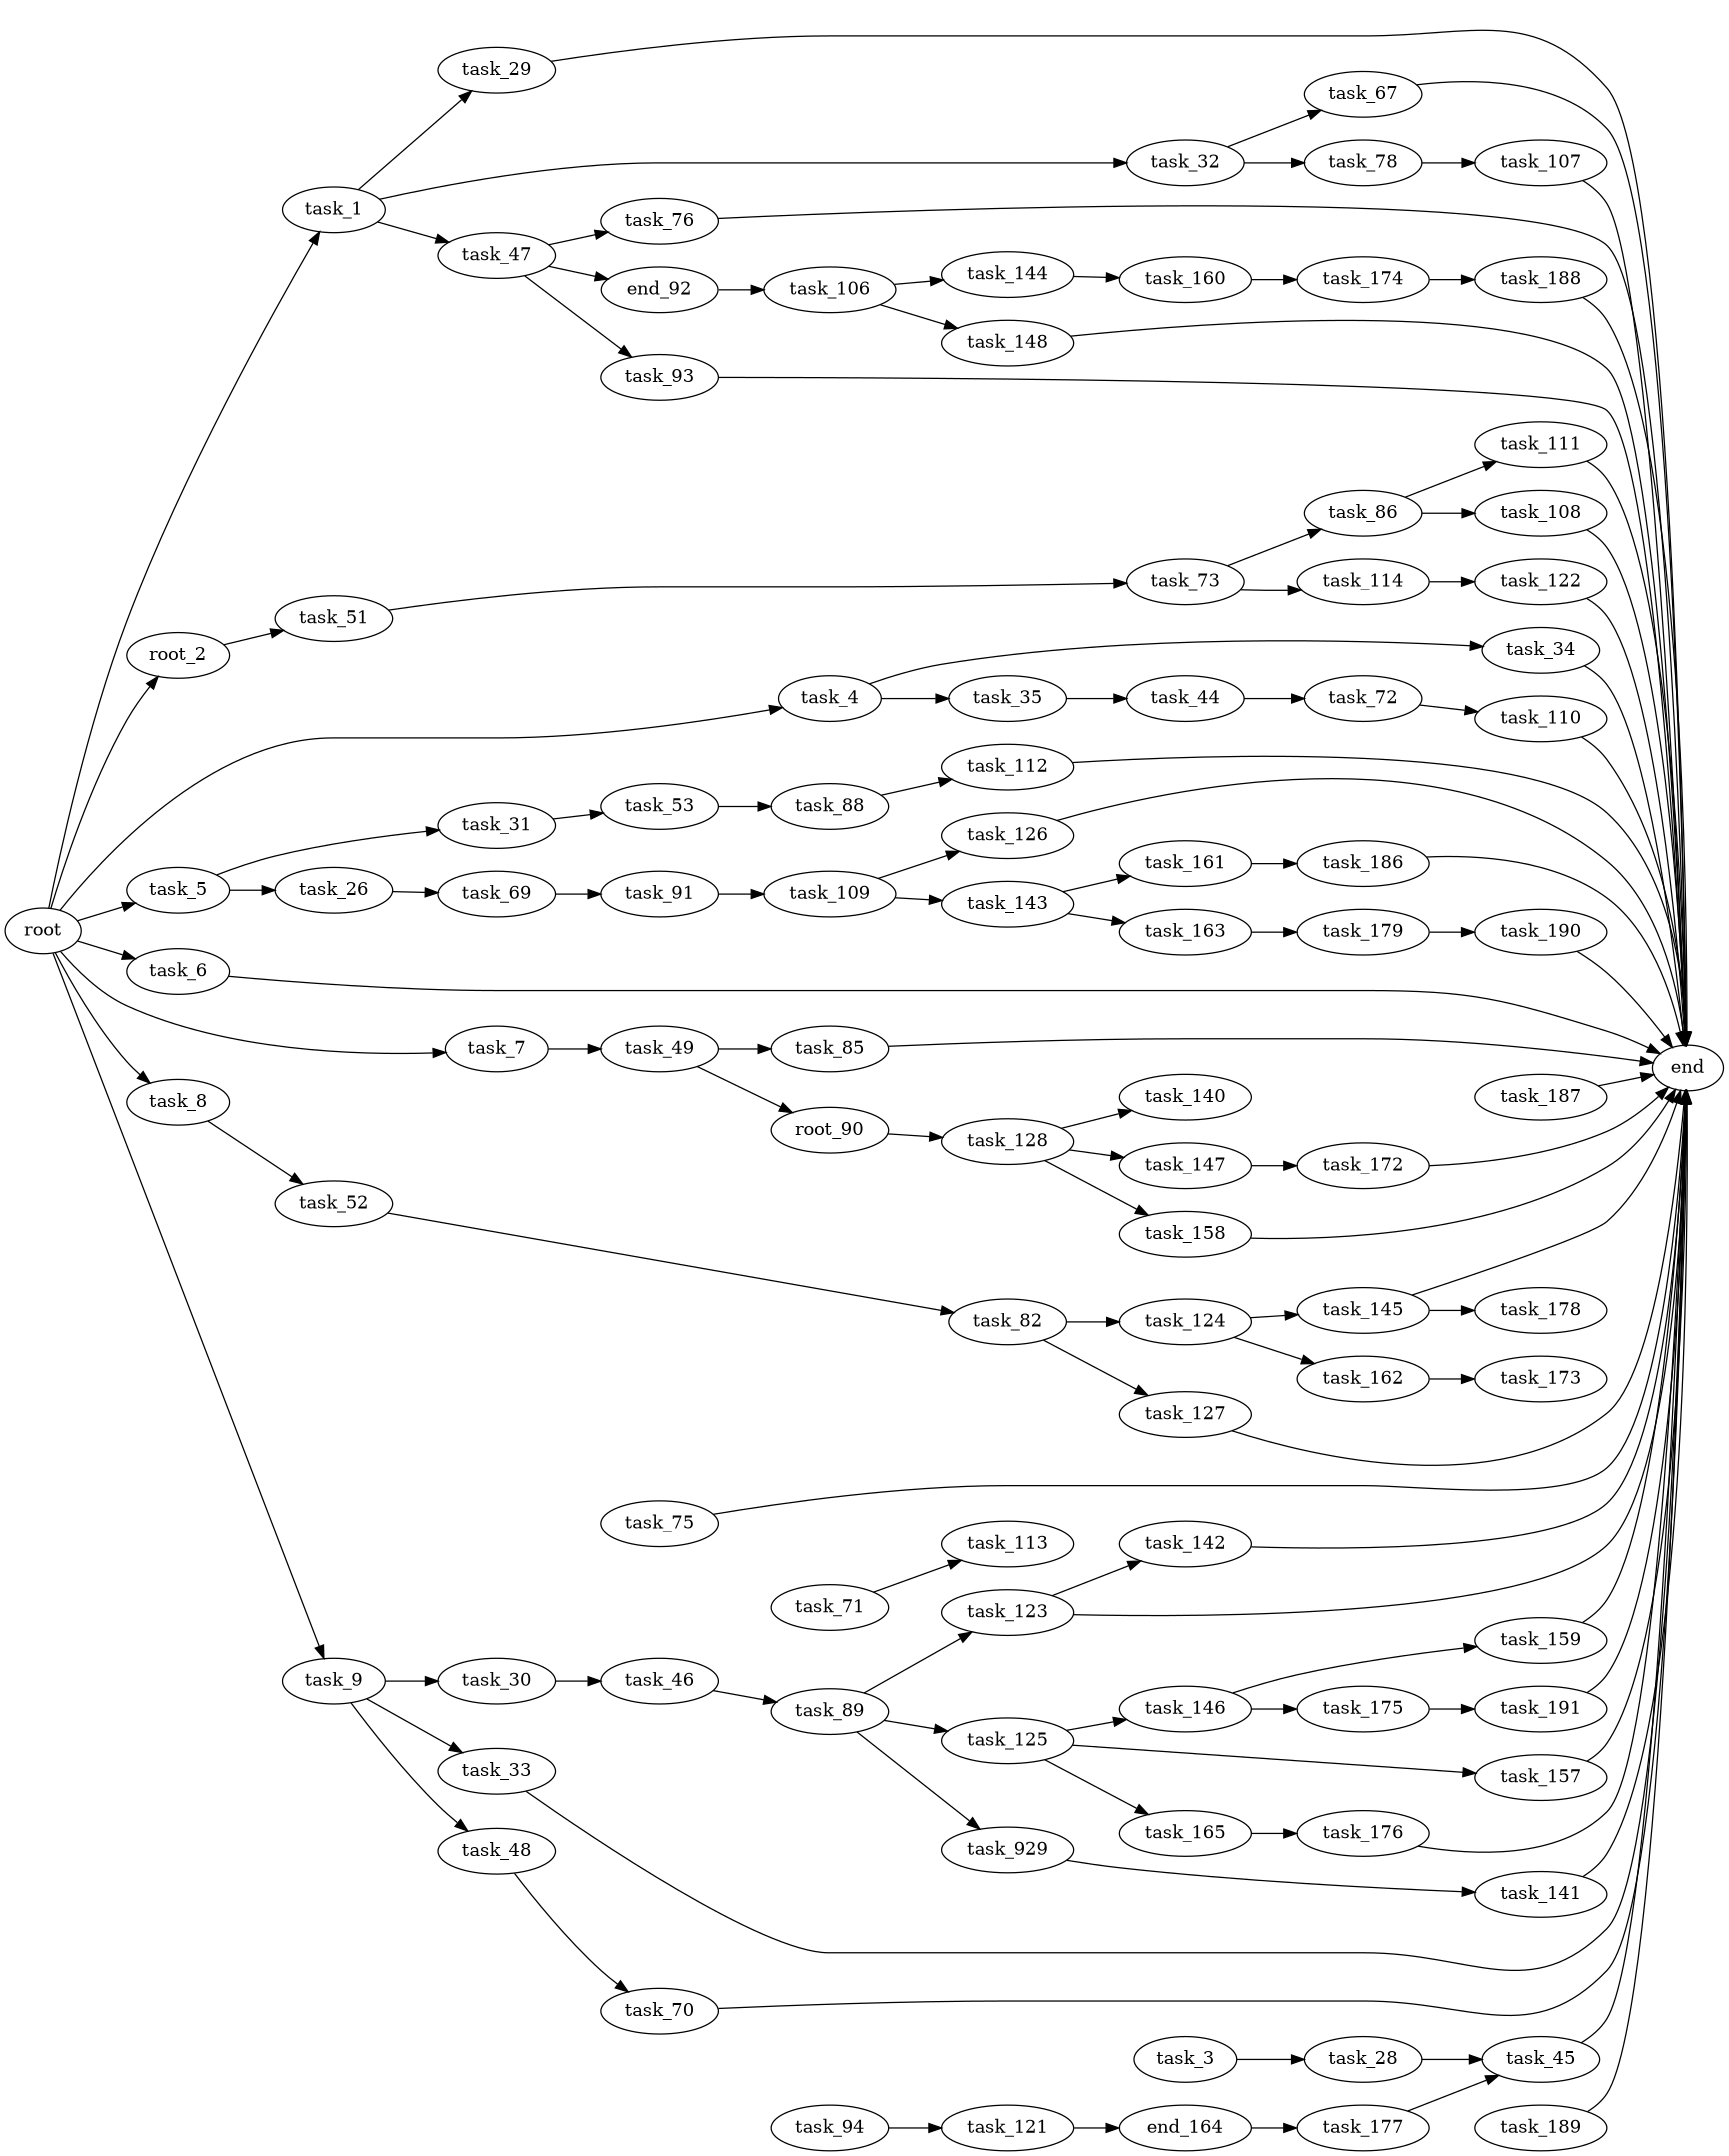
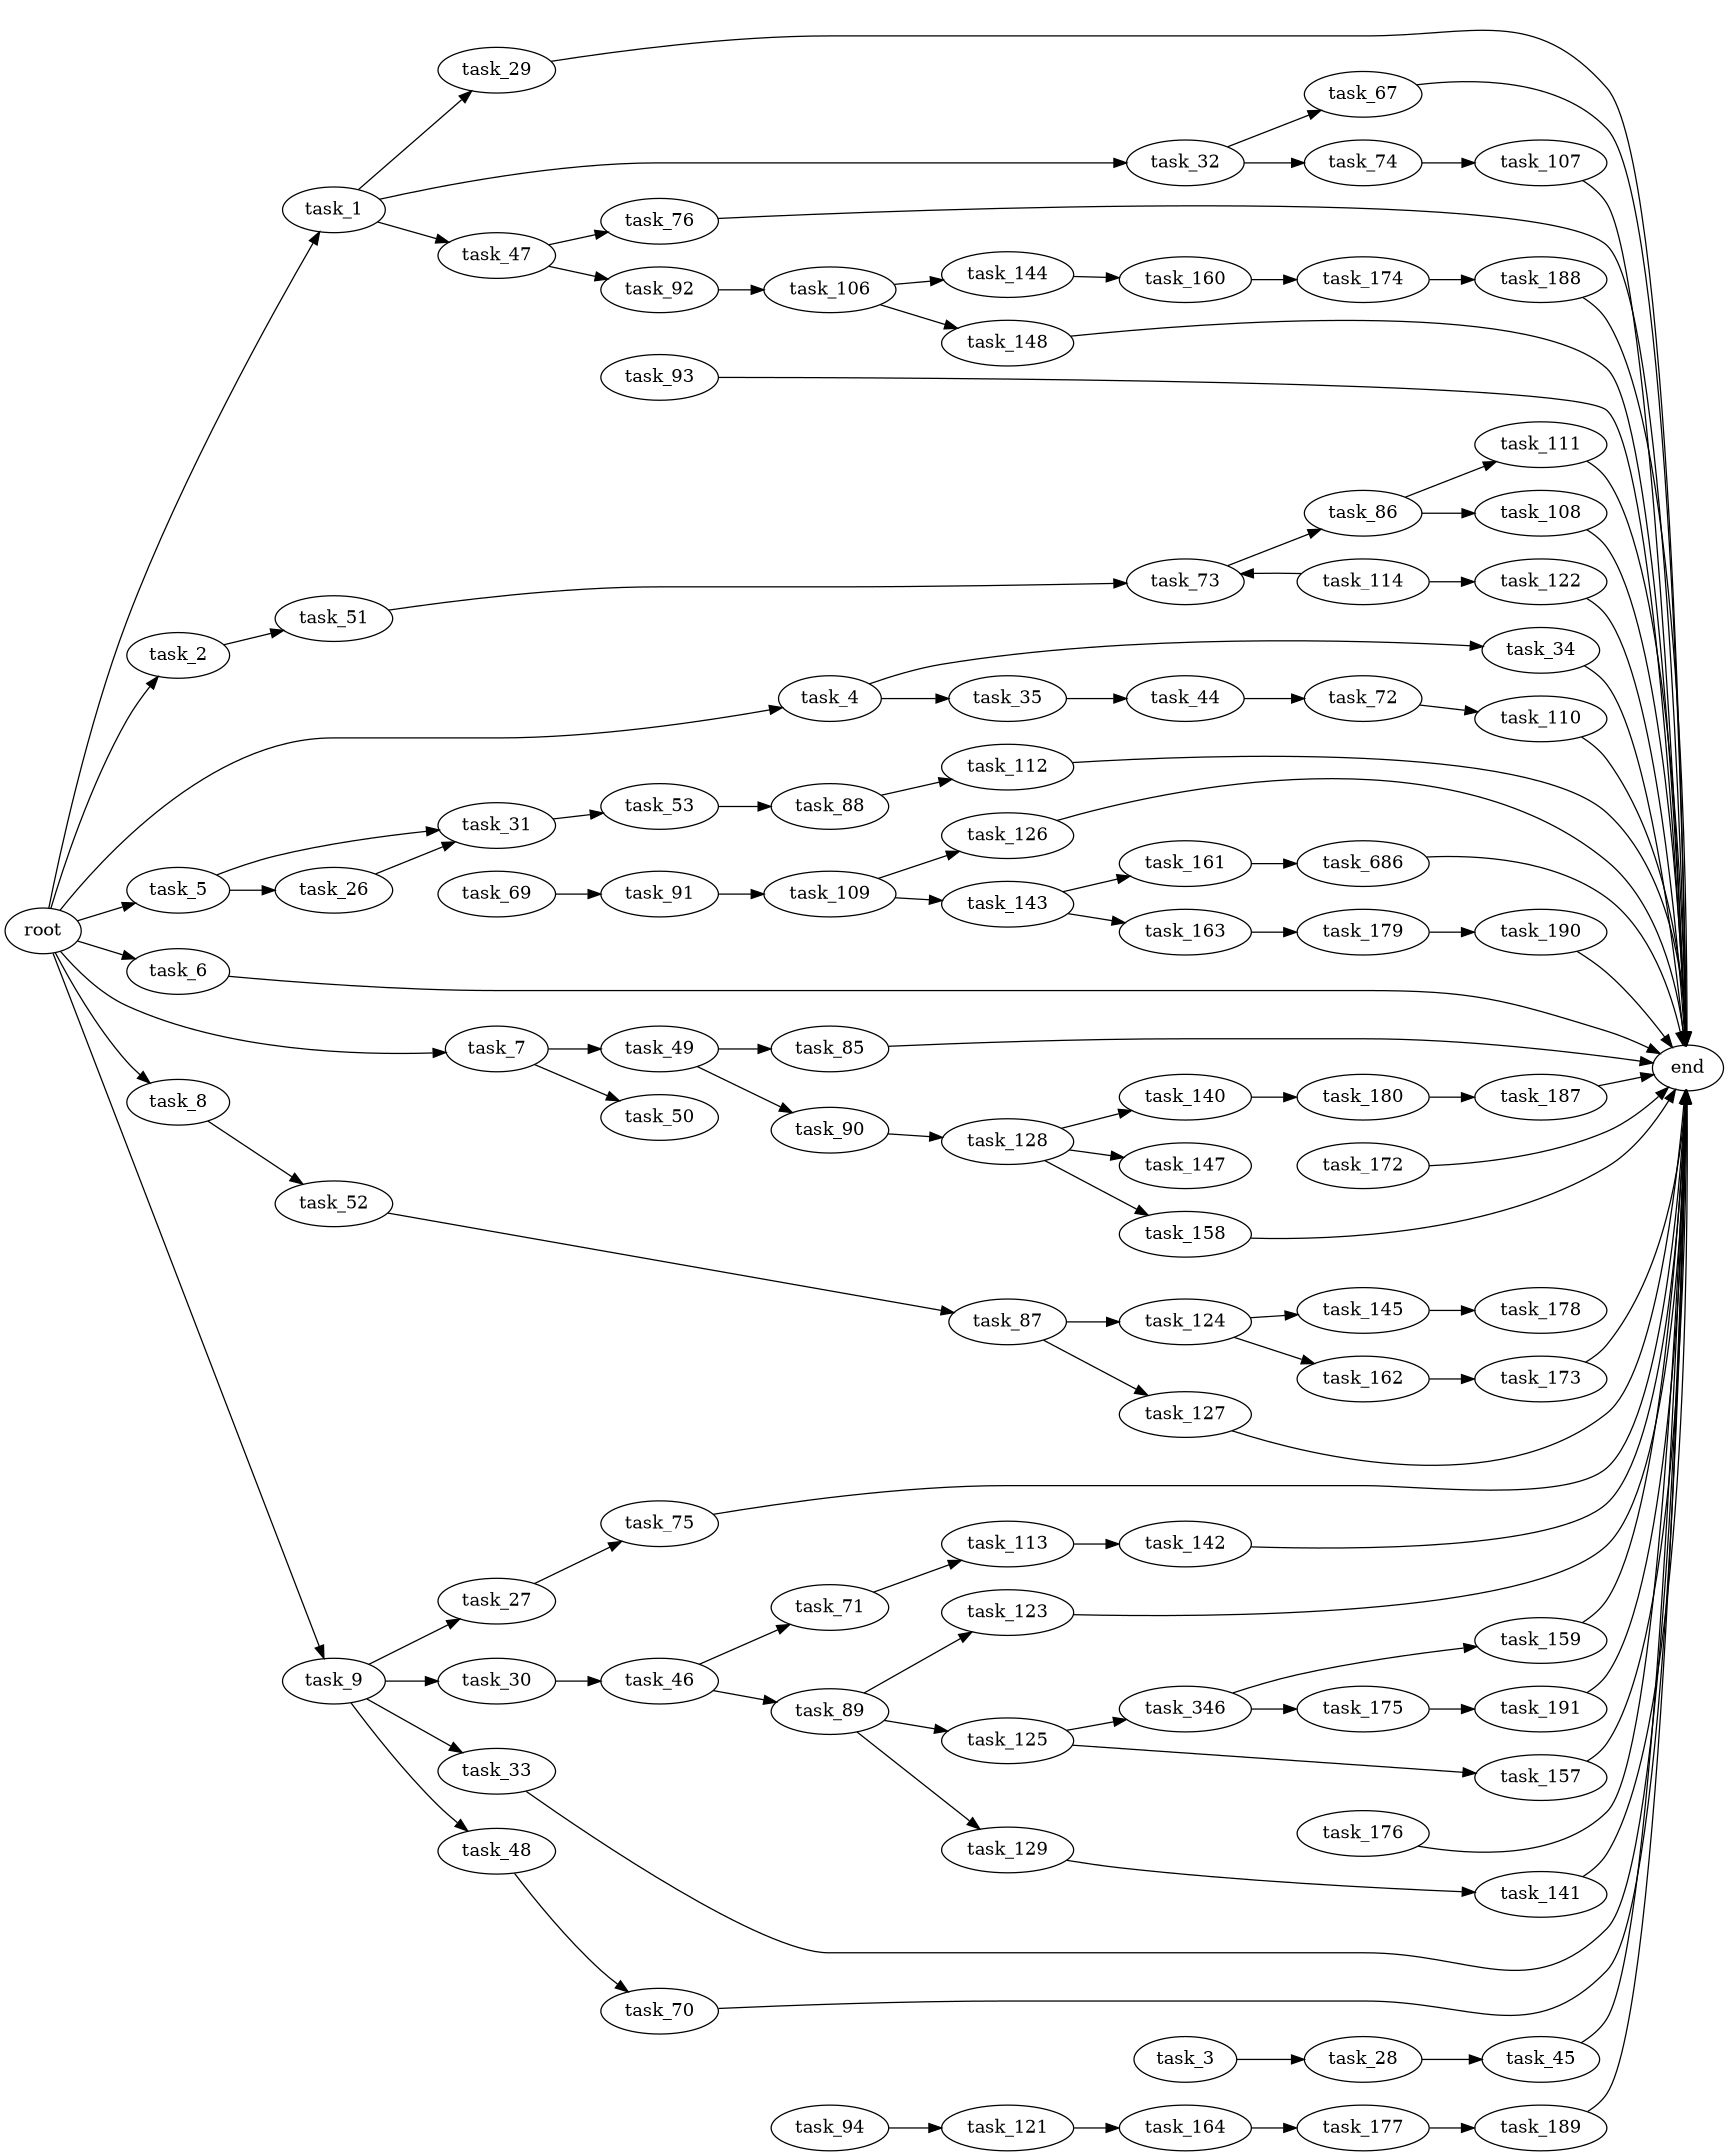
(1363, 163) -> (1363, 163)
(660, 290) -> (660, 290)
(573, 313) -> none
(1264, 590) -> (1277, 573)
(178, 655) -> (178, 655)
(1363, 864) -> (1363, 864)
(409, 892) -> (409, 860)
none -> (1363, 1097)
none -> (660, 1117)
(830, 1130) -> (830, 1130)
(1268, 1166) -> none
(1576, 1237) -> (1657, 1250)
(1008, 1322) -> (1008, 1322)
(1090, 1581) -> (1090, 1544)
none -> (497, 1601)
none -> (739, 1647)
(1185, 1709) -> (1185, 1709)
(1185, 1833) -> none
(1008, 1850) -> (1008, 1850)
(1447, 2096) -> (1445, 2128)
(1185, 2128) -> (1185, 2128)
